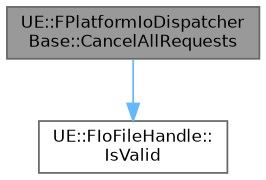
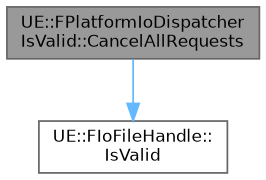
(133, 33) -> (133, 33)
